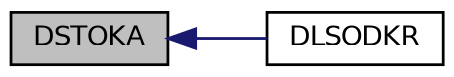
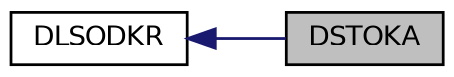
(231, 39) -> (251, 39)
